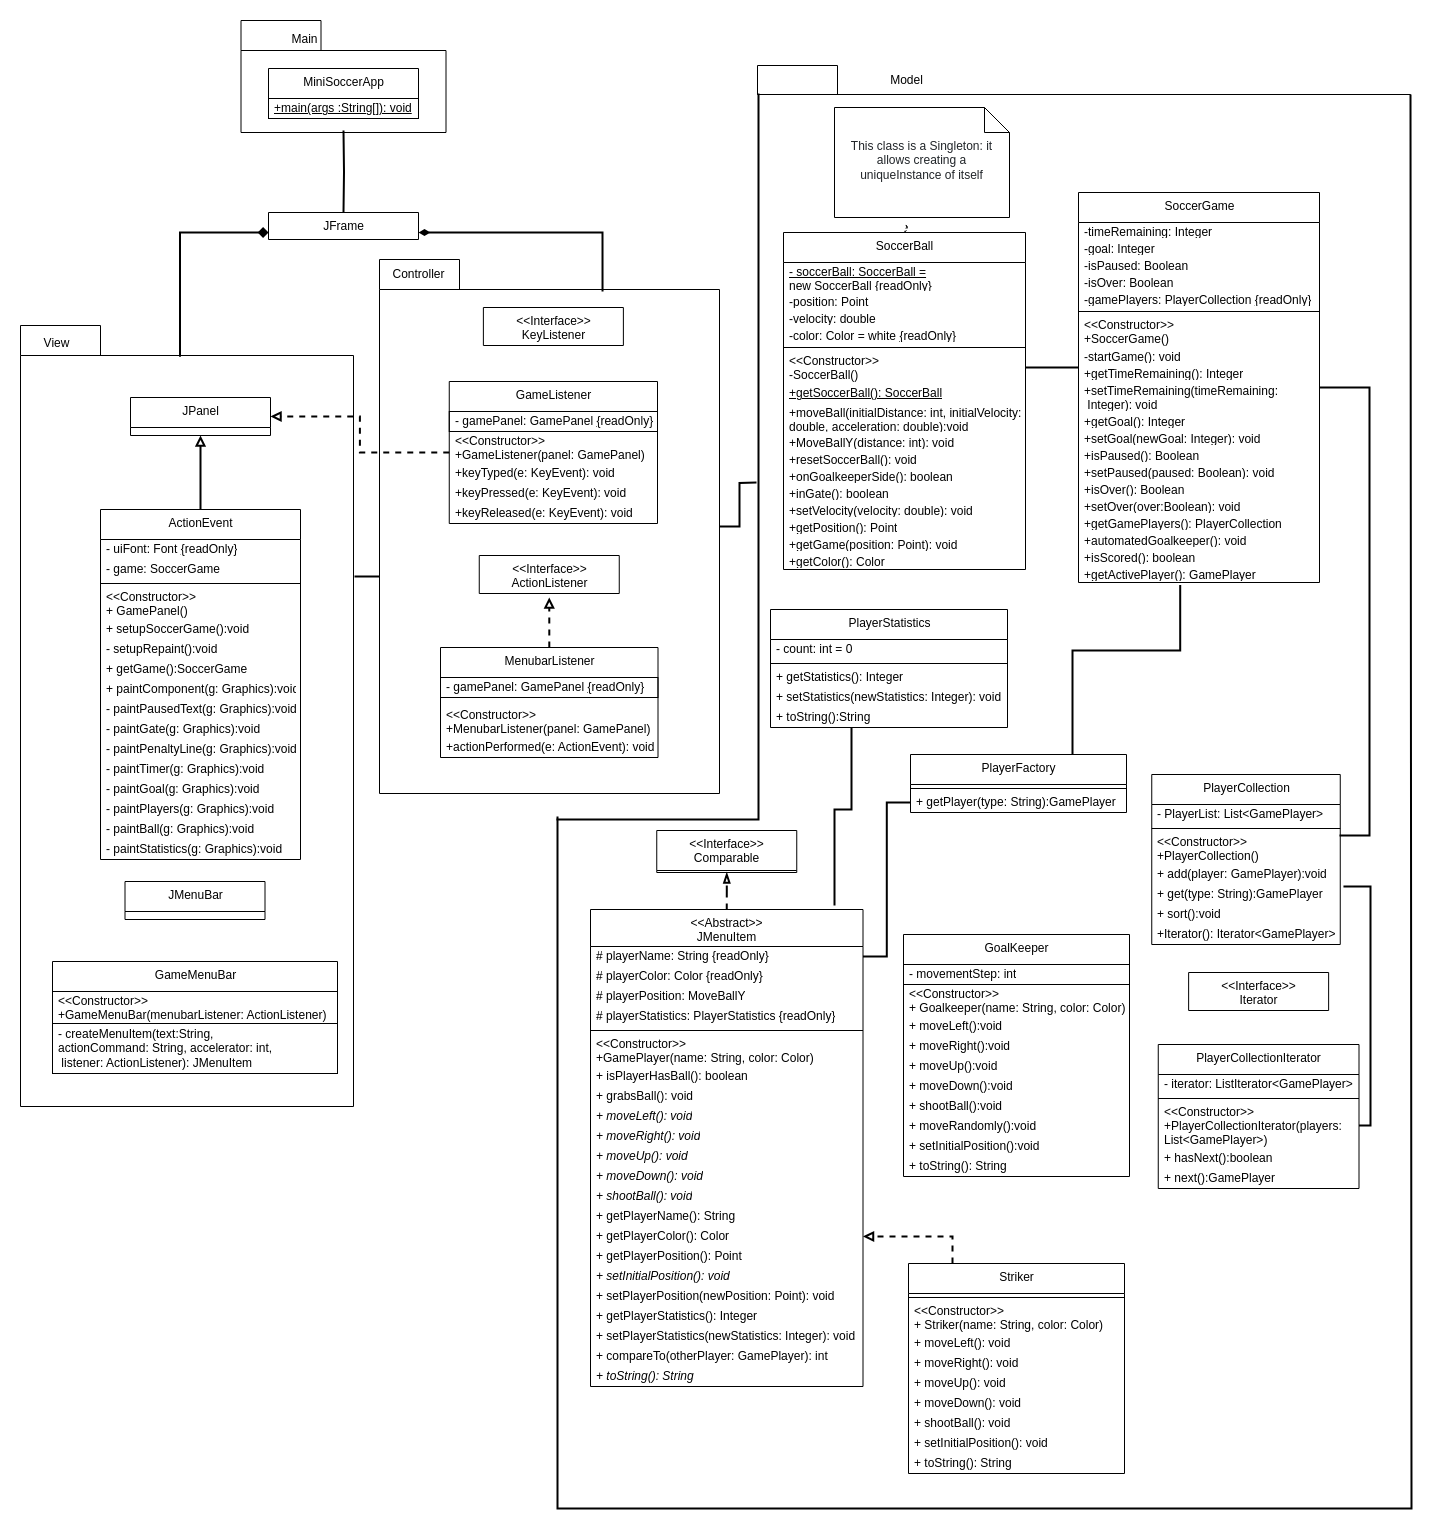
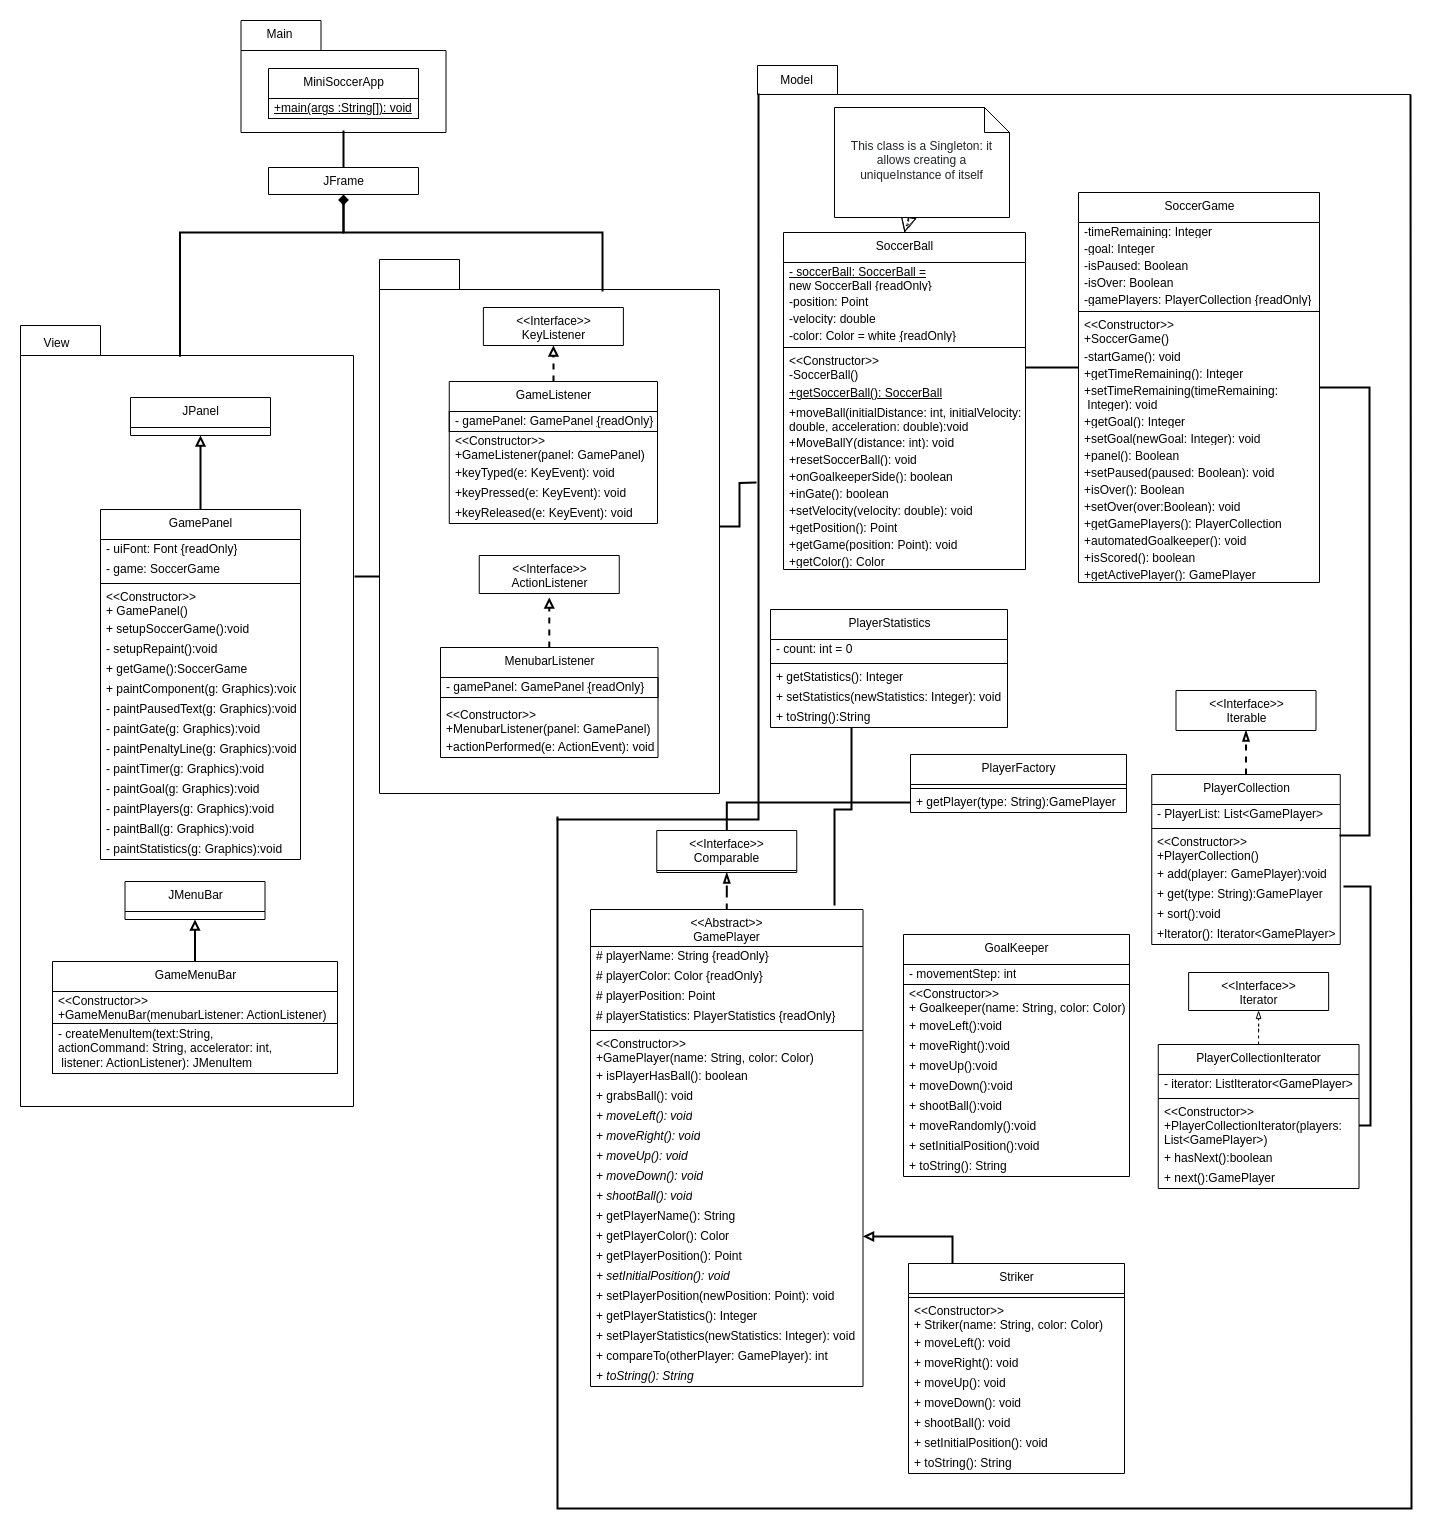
(305, 40) -> (280, 35)
(906, 80) -> (796, 80)
(344, 226) -> (344, 181)
(906, 227) -> (907, 223)
(418, 275) -> none
(360, 439) -> (554, 370)
(1145, 456) -> (1135, 456)
(201, 524) -> (201, 524)
(1107, 651) -> none
none -> (1246, 711)
none -> (1246, 758)
(887, 889) -> (794, 803)
(727, 931) -> (727, 931)
none -> (195, 946)
(675, 997) -> (663, 997)
none -> (1259, 1027)
(924, 1237) -> (924, 1237)
